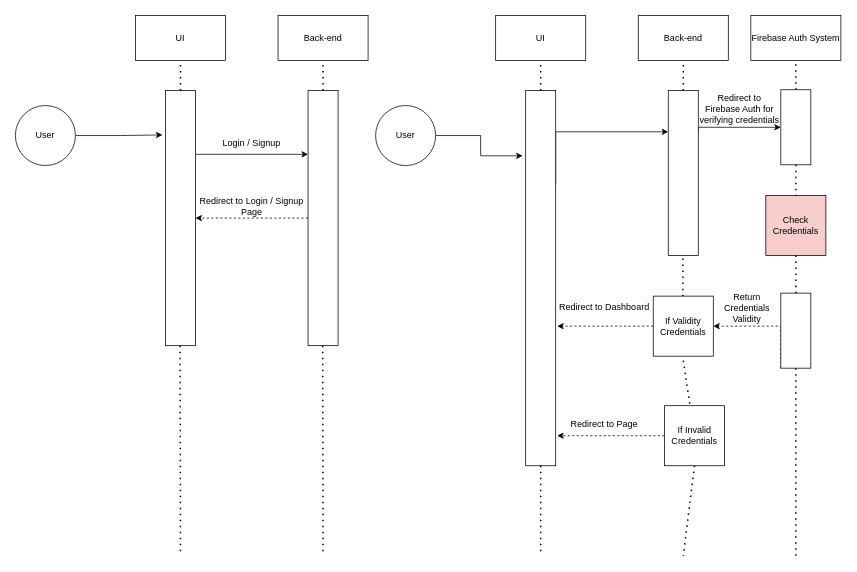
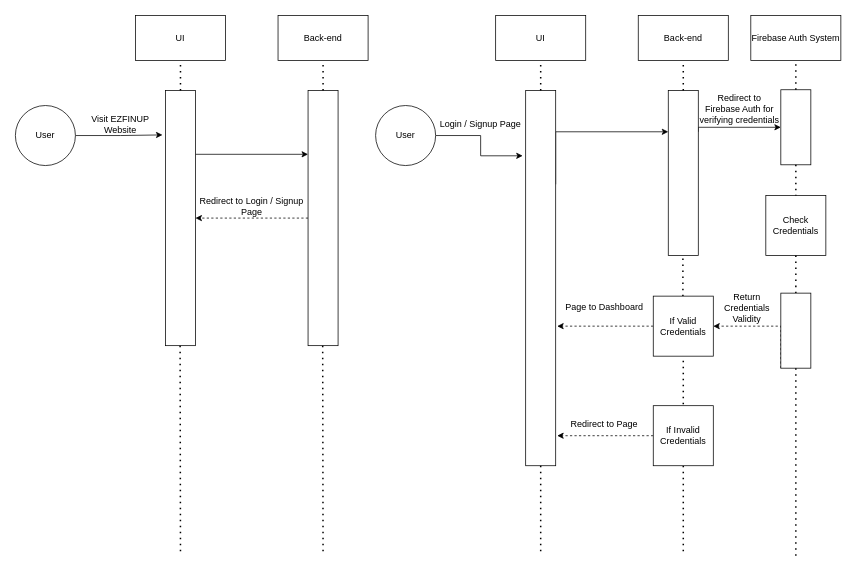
none -> (120, 124)
none -> (480, 124)
(252, 143) -> none
(795, 225) -> (795, 225)
(604, 307) -> (604, 307)
(683, 326) -> (683, 326)
(694, 435) -> (683, 435)
